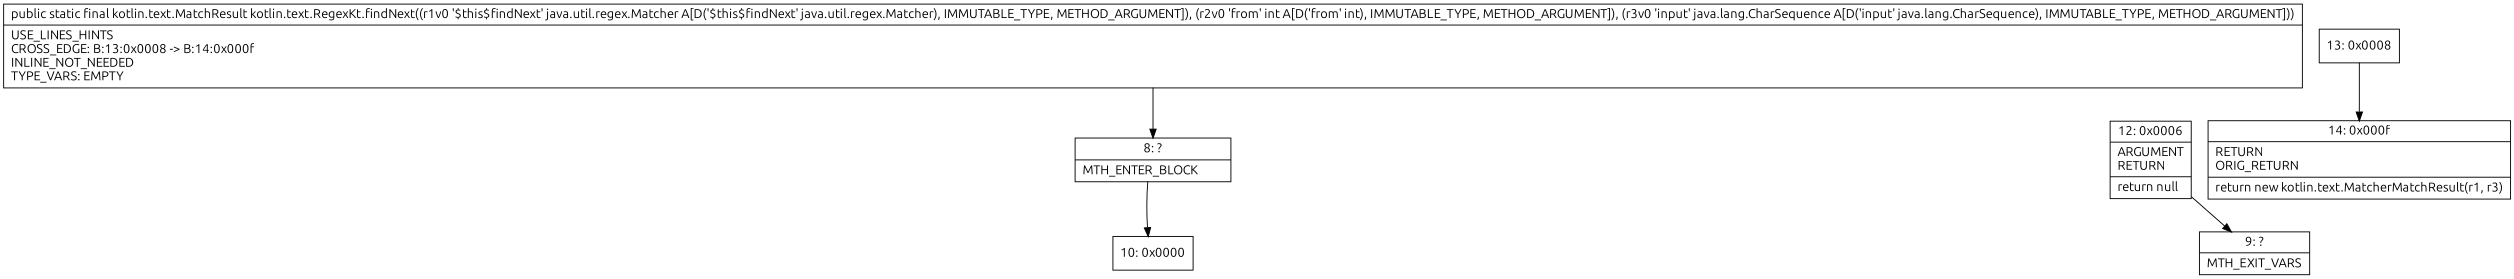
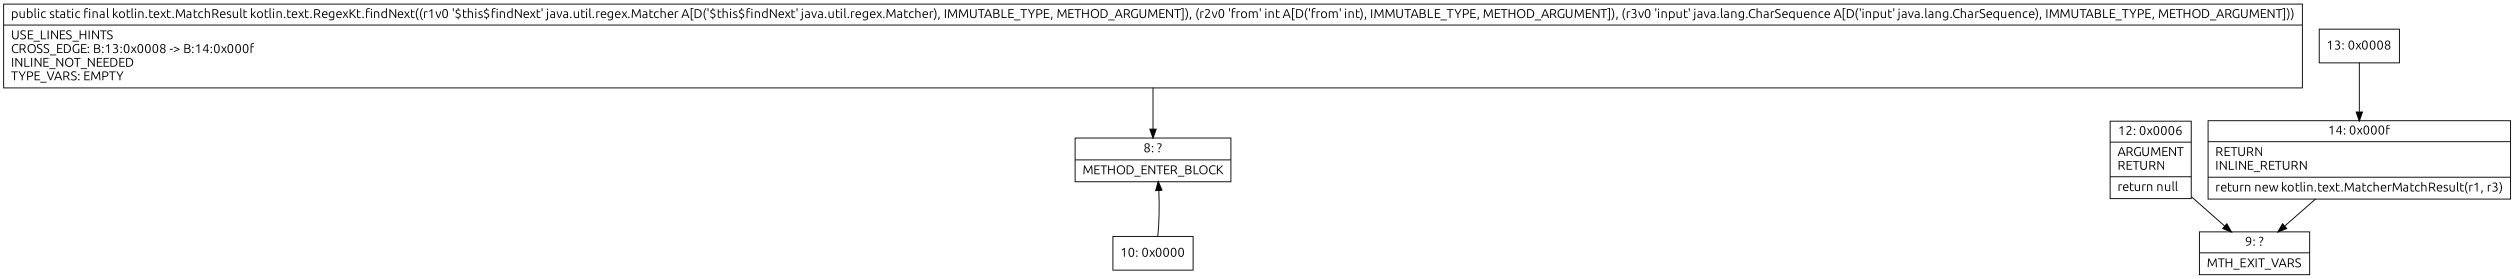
(2257, 166) -> (2262, 166)
(1140, 170) -> (1153, 170)
(1147, 204) -> (1159, 214)
none -> (2300, 212)
